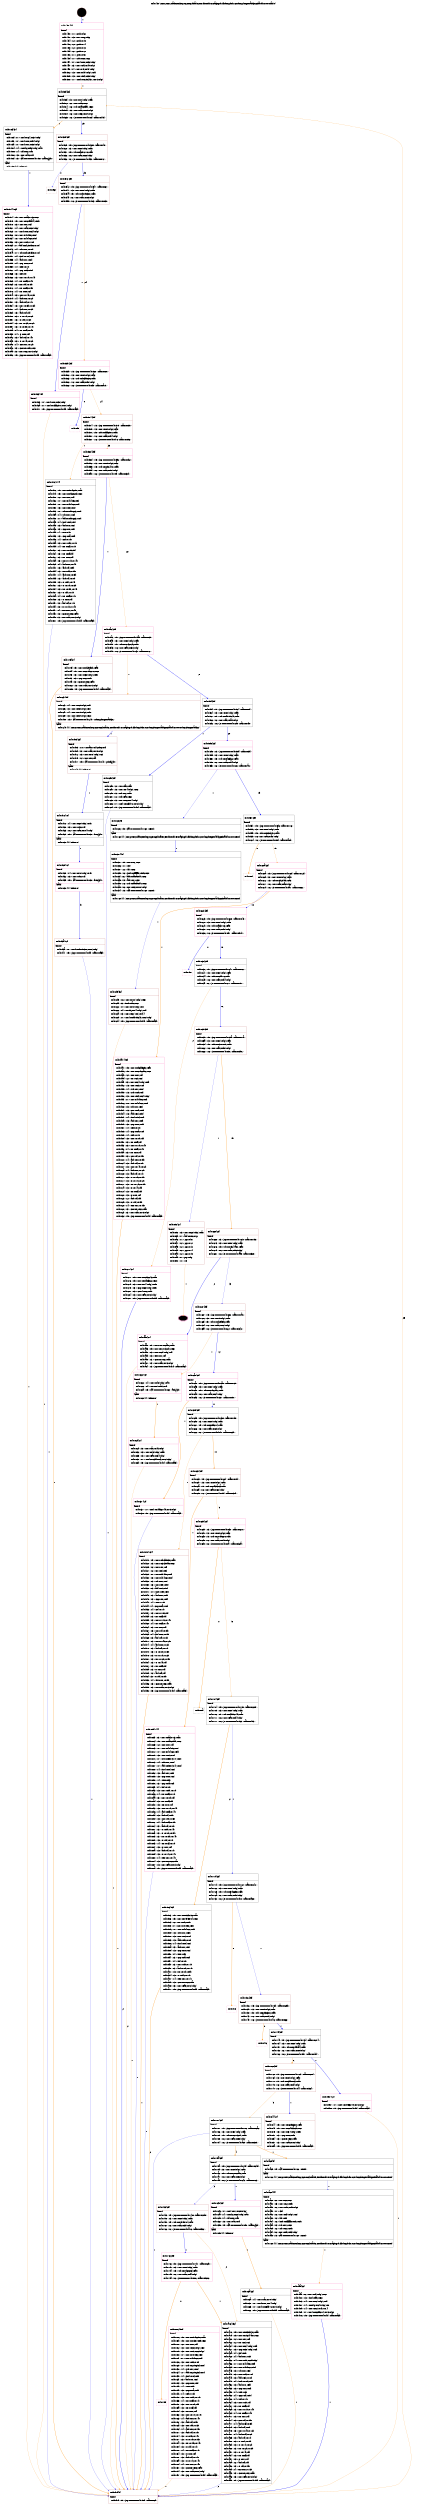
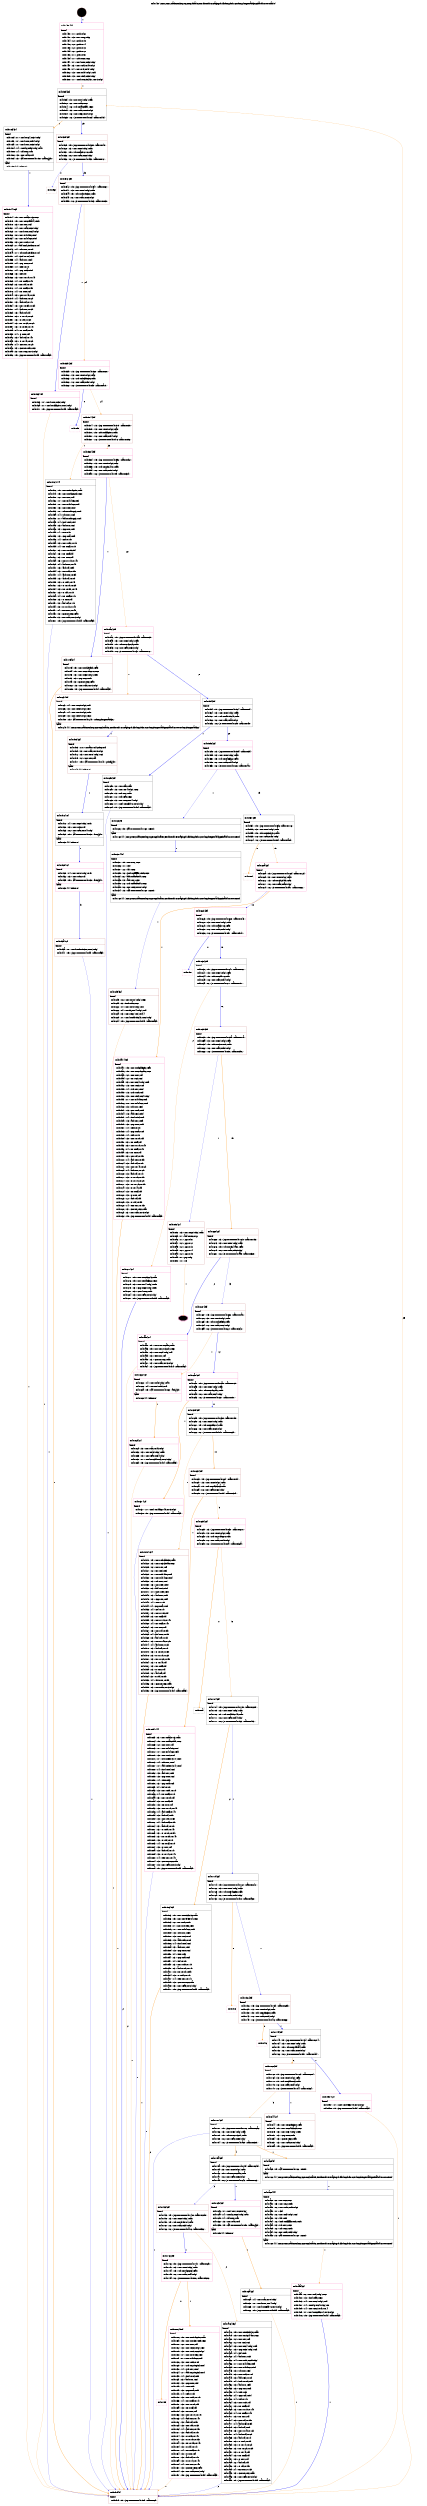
(210, 2301) -> (189, 2303)
